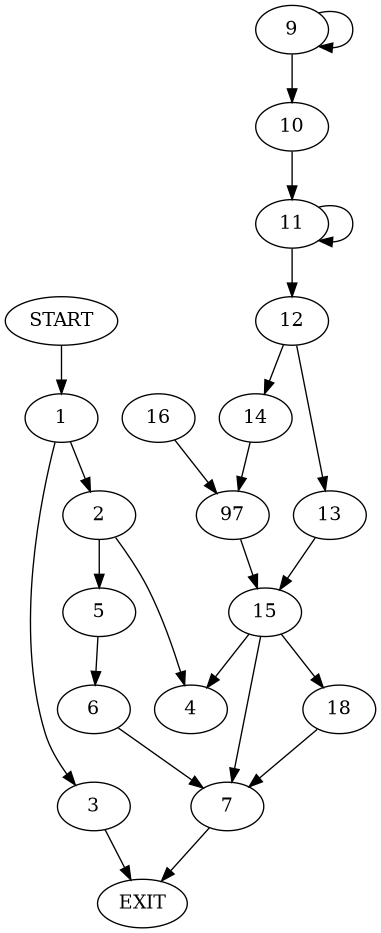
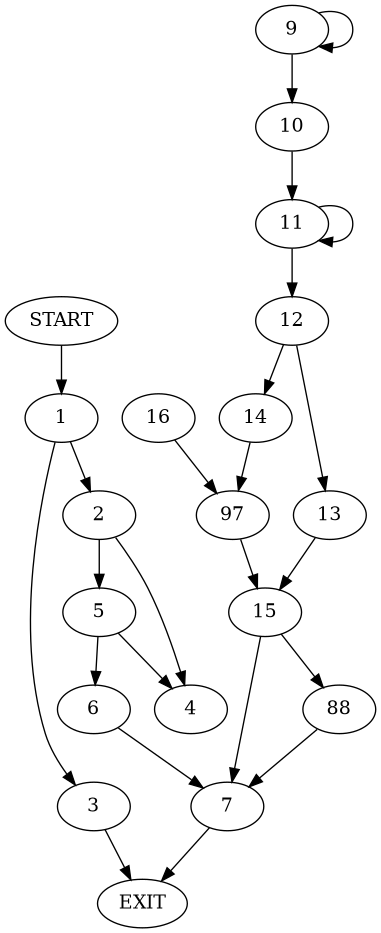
(232, 655) -> (140, 656)
(339, 709) -> (339, 709)
